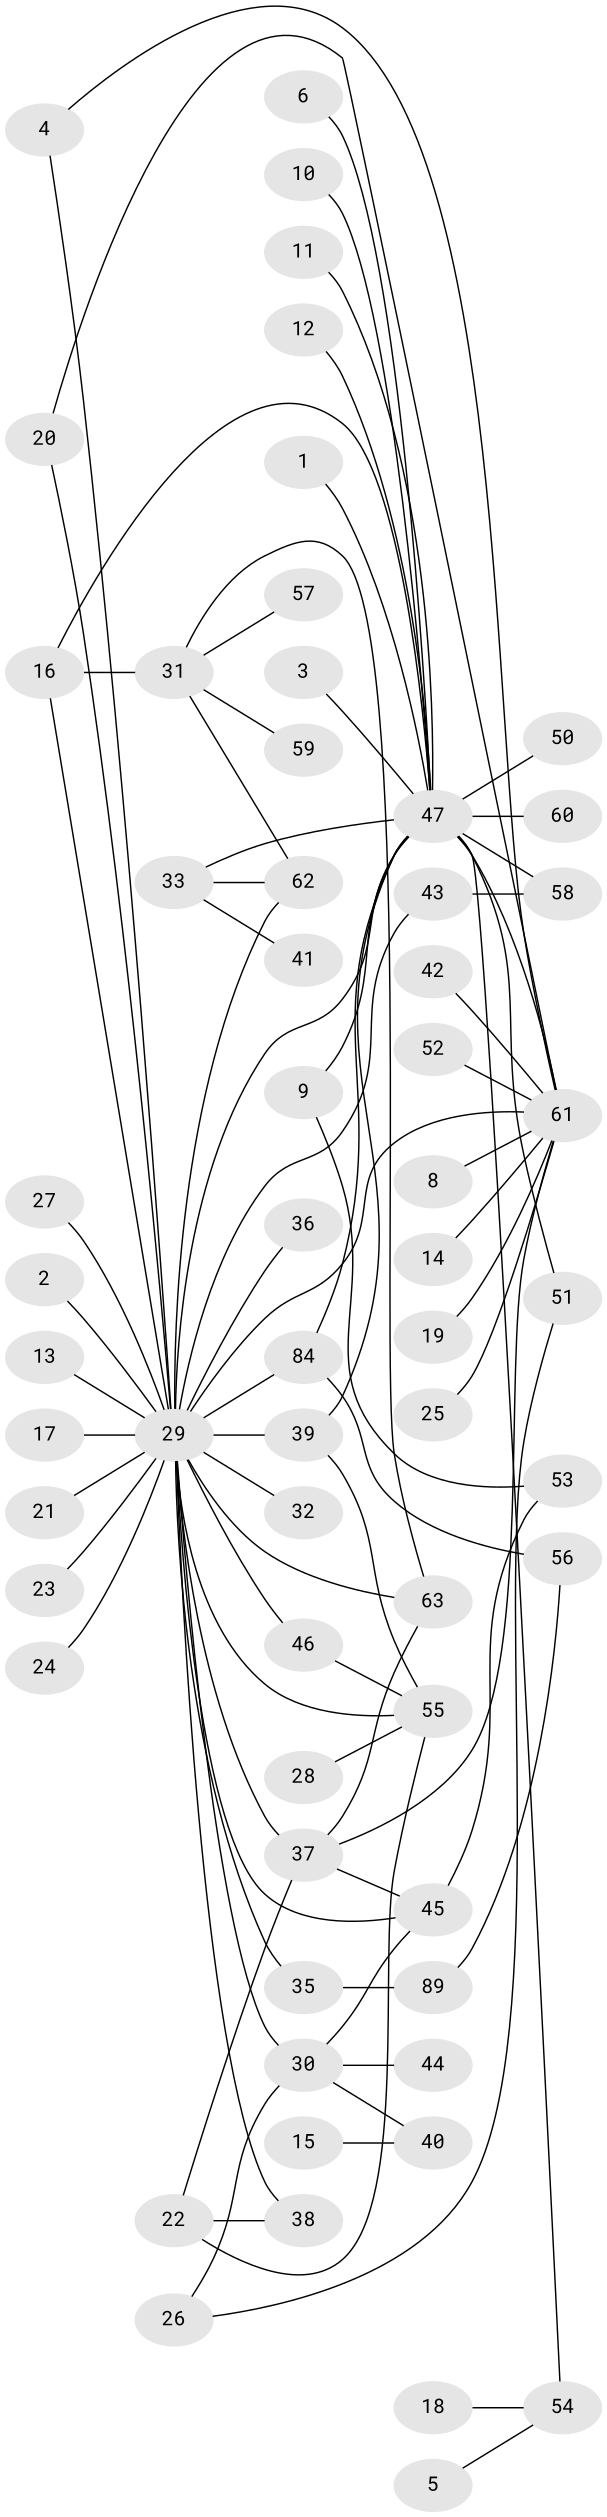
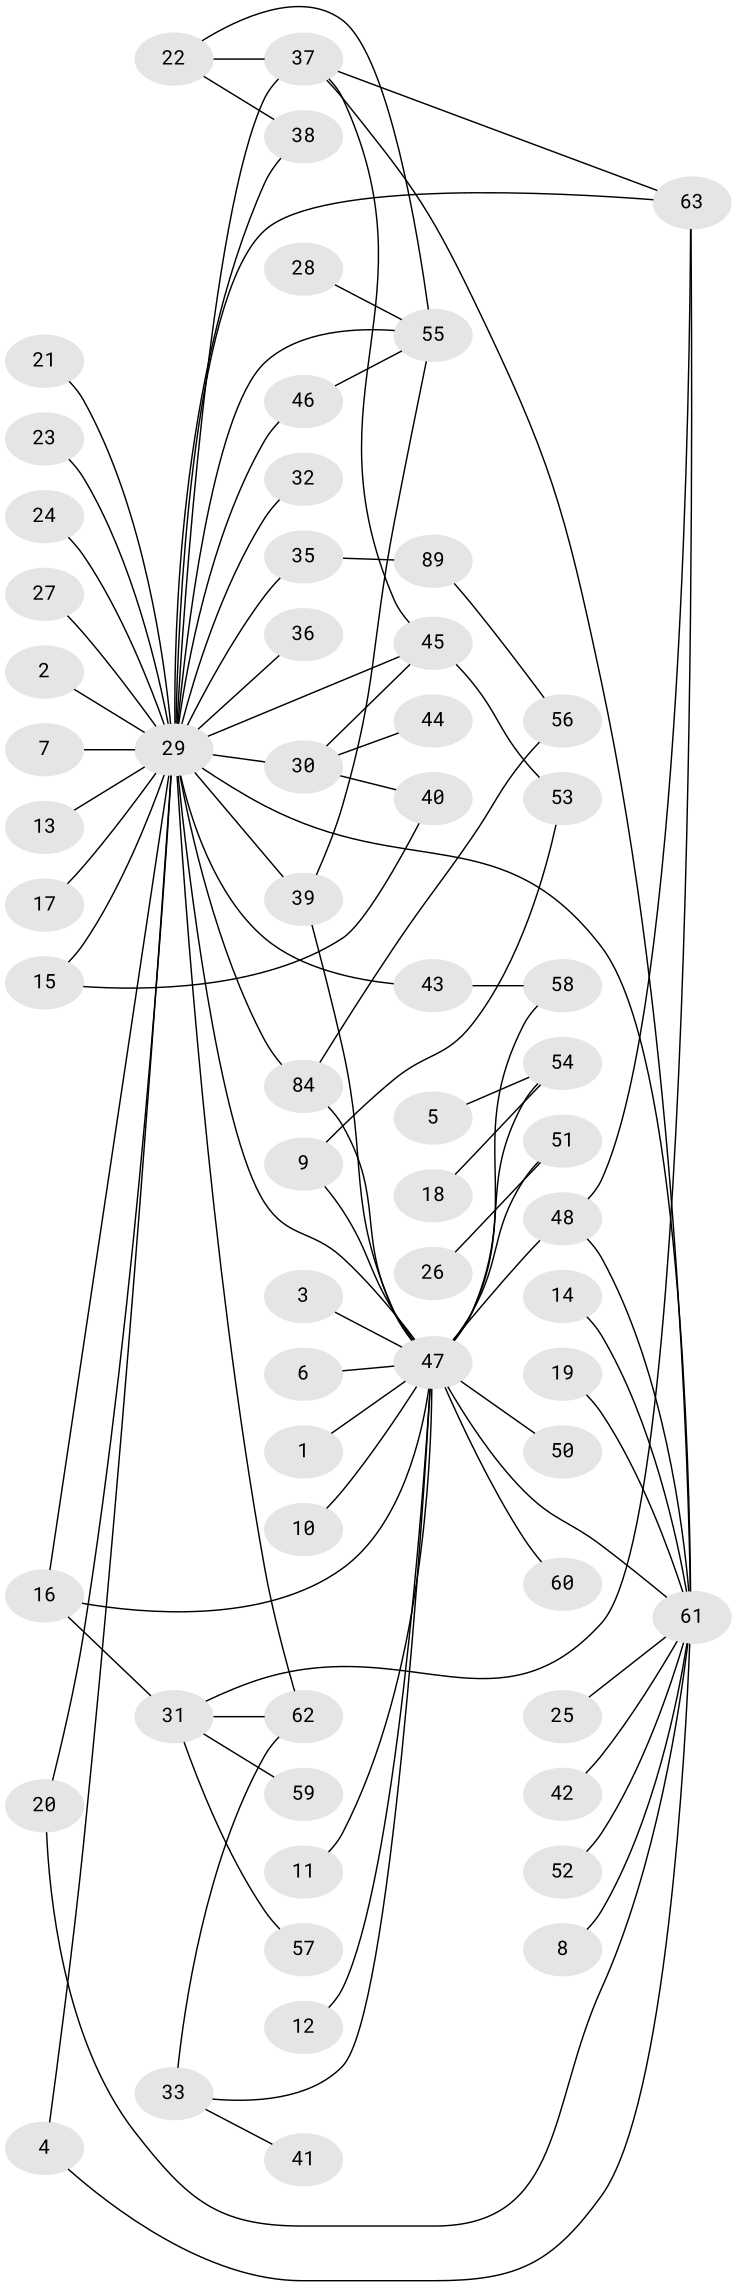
none -> (45, 750)
none -> (124, 873)
none -> (563, 1219)
(234, 2190) -> none
